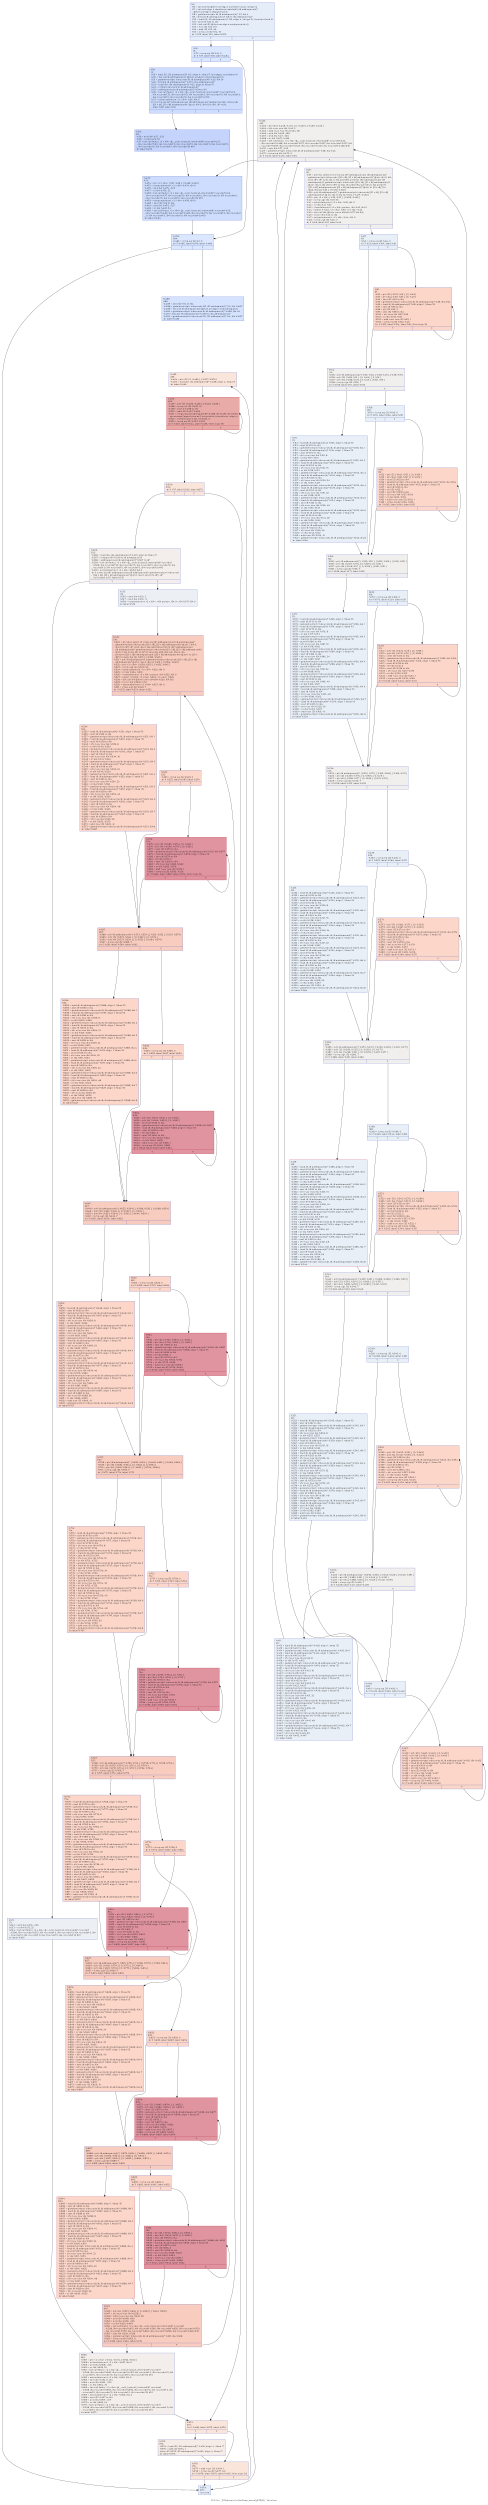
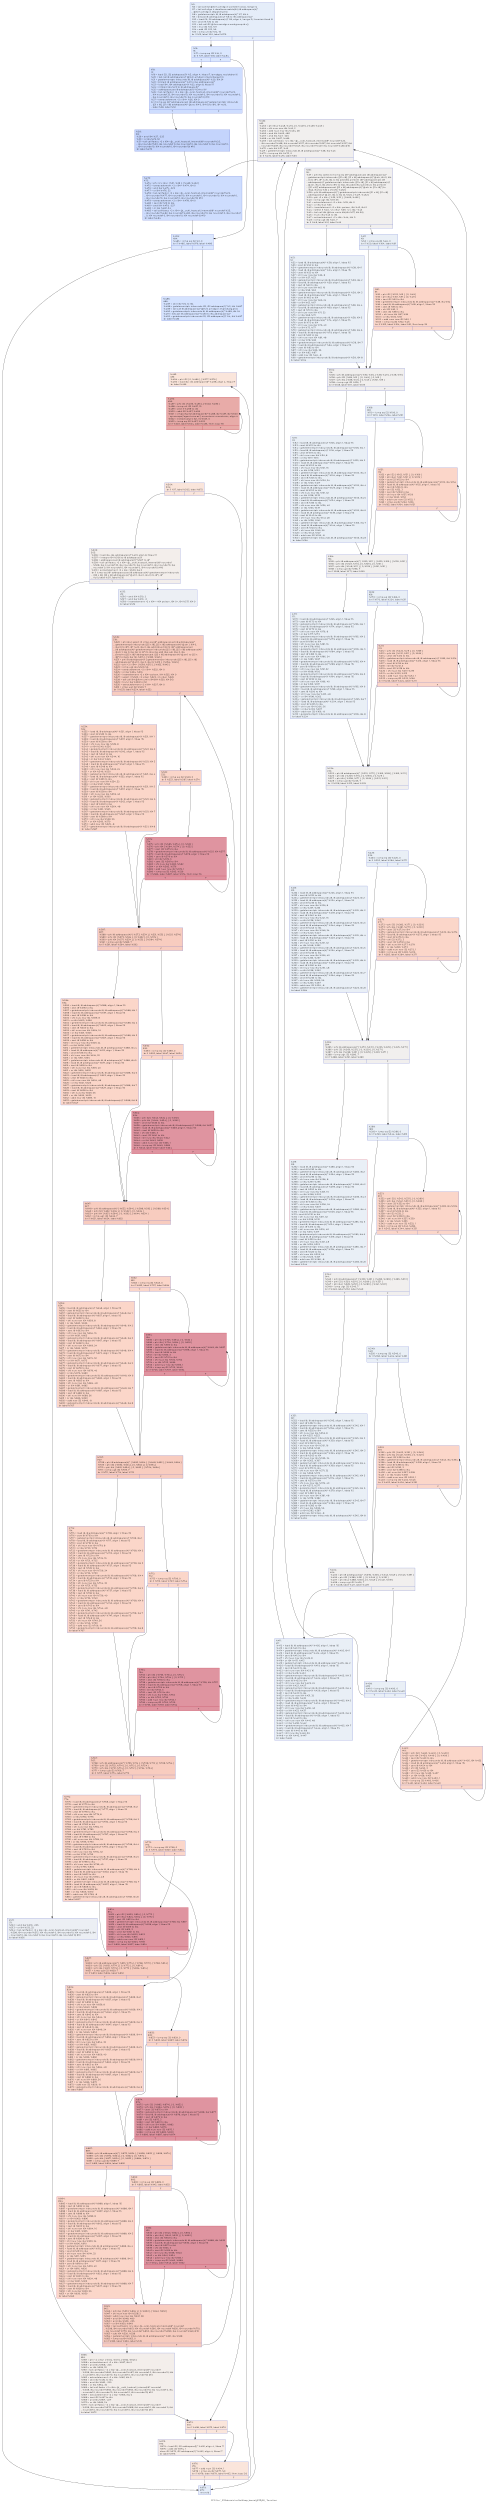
none -> (327, 309)
(317, 1617) -> (358, 1543)
